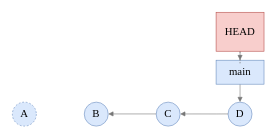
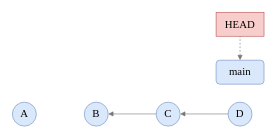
(240, 32) -> (240, 24)
(240, 72) -> (240, 72)
(240, 96) -> none
(24, 114) -> (24, 114)
